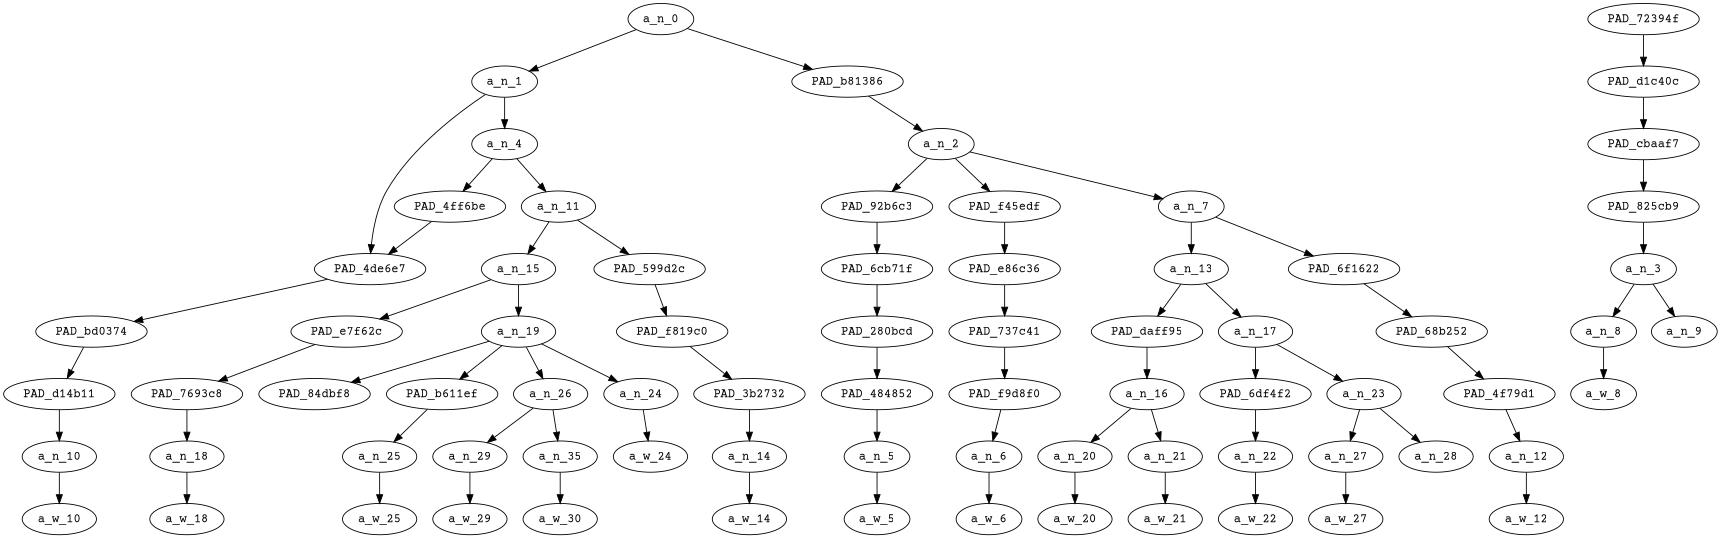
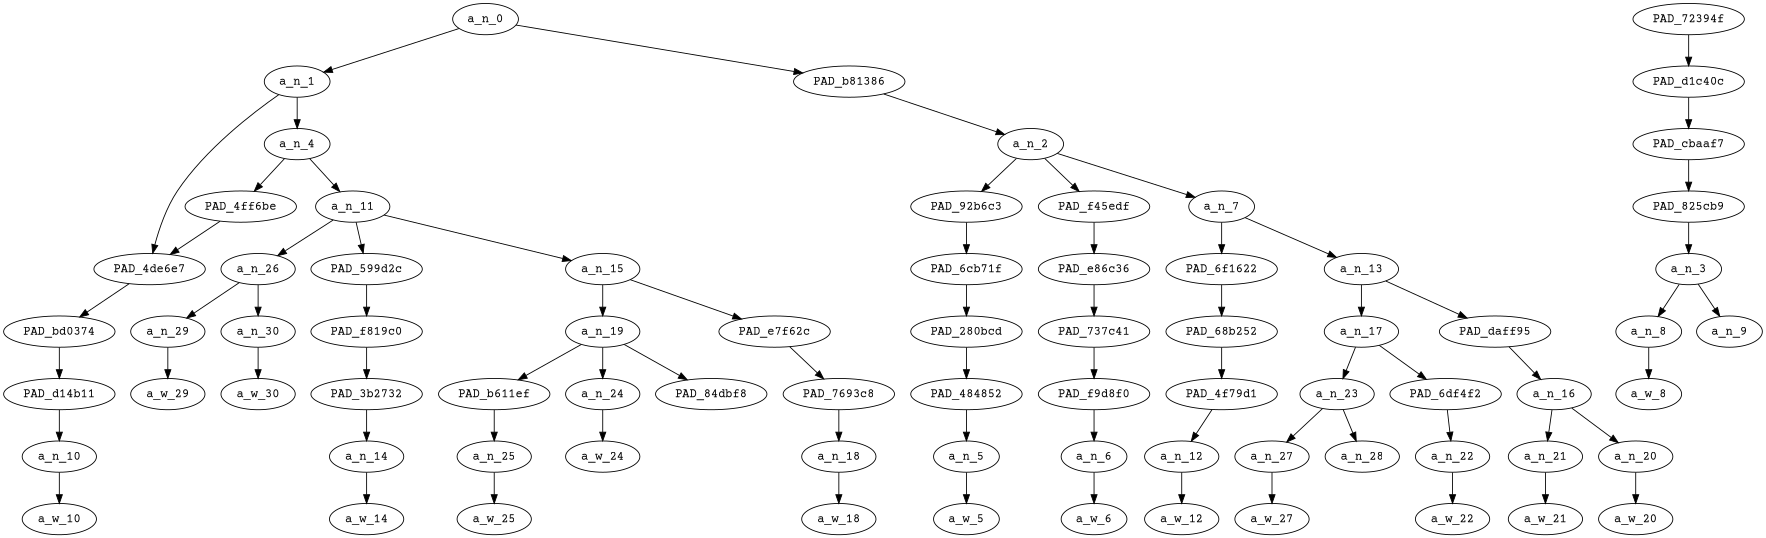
(533, 359) -> (309, 235)
(560, 457) -> (258, 332)
